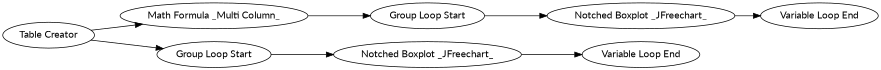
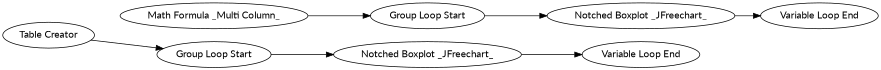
(113, 28) -> none
